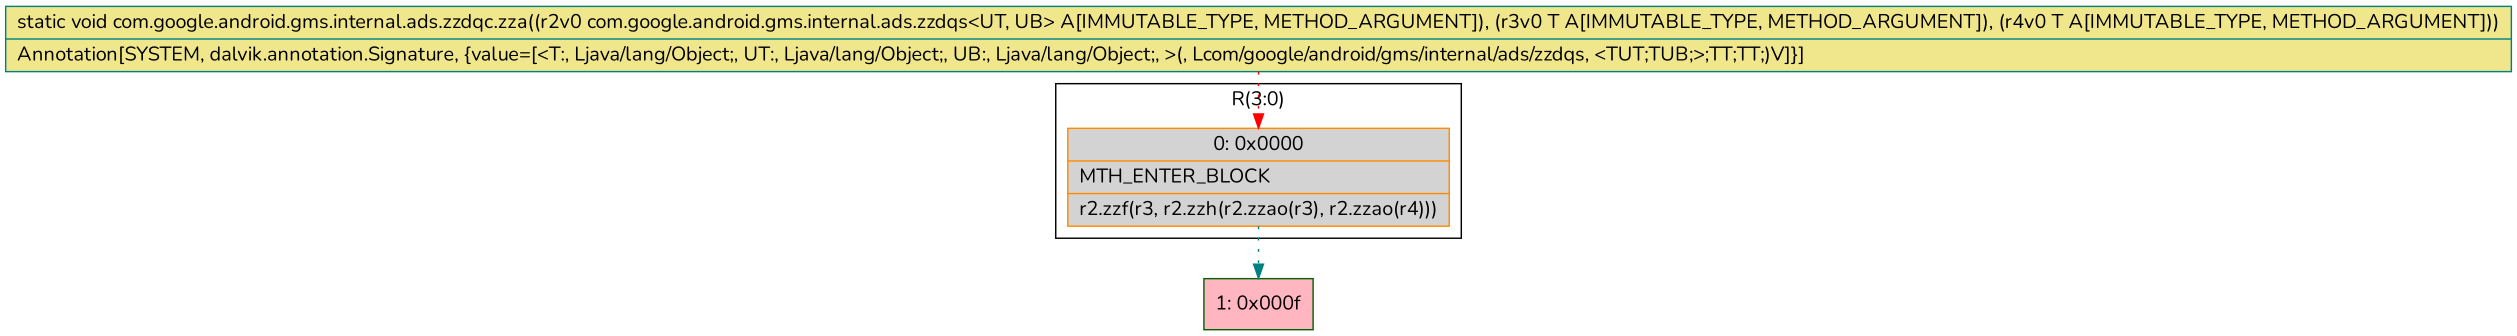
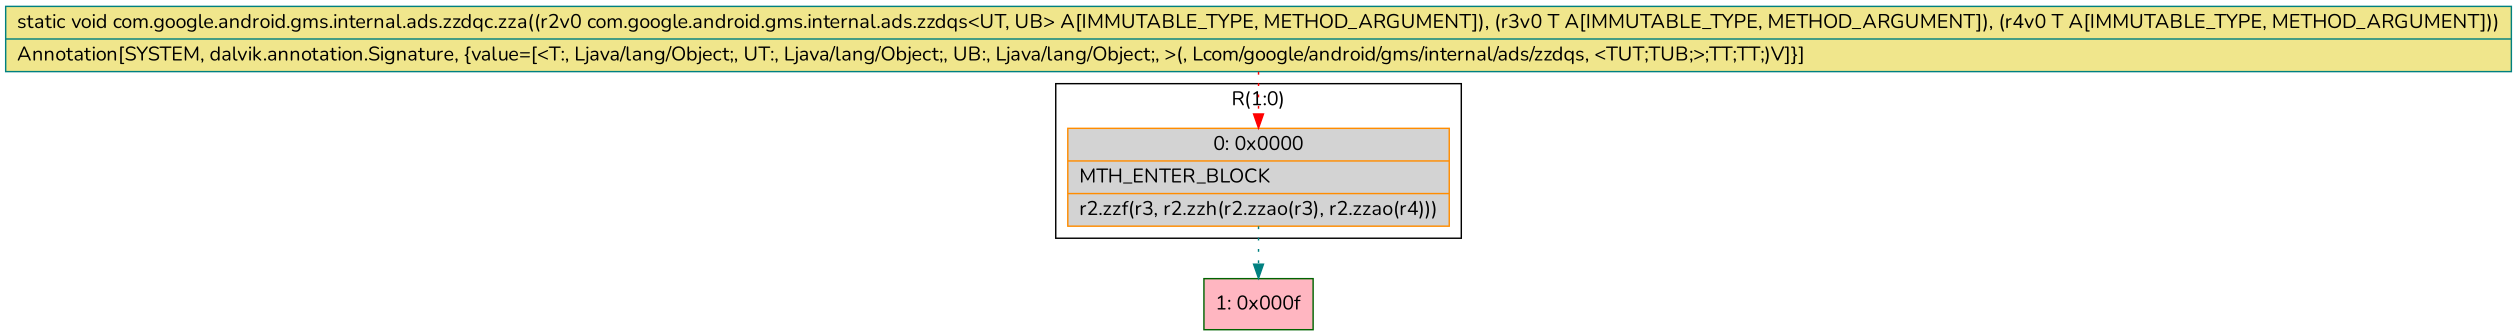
(1259, 100) -> (1259, 100)
